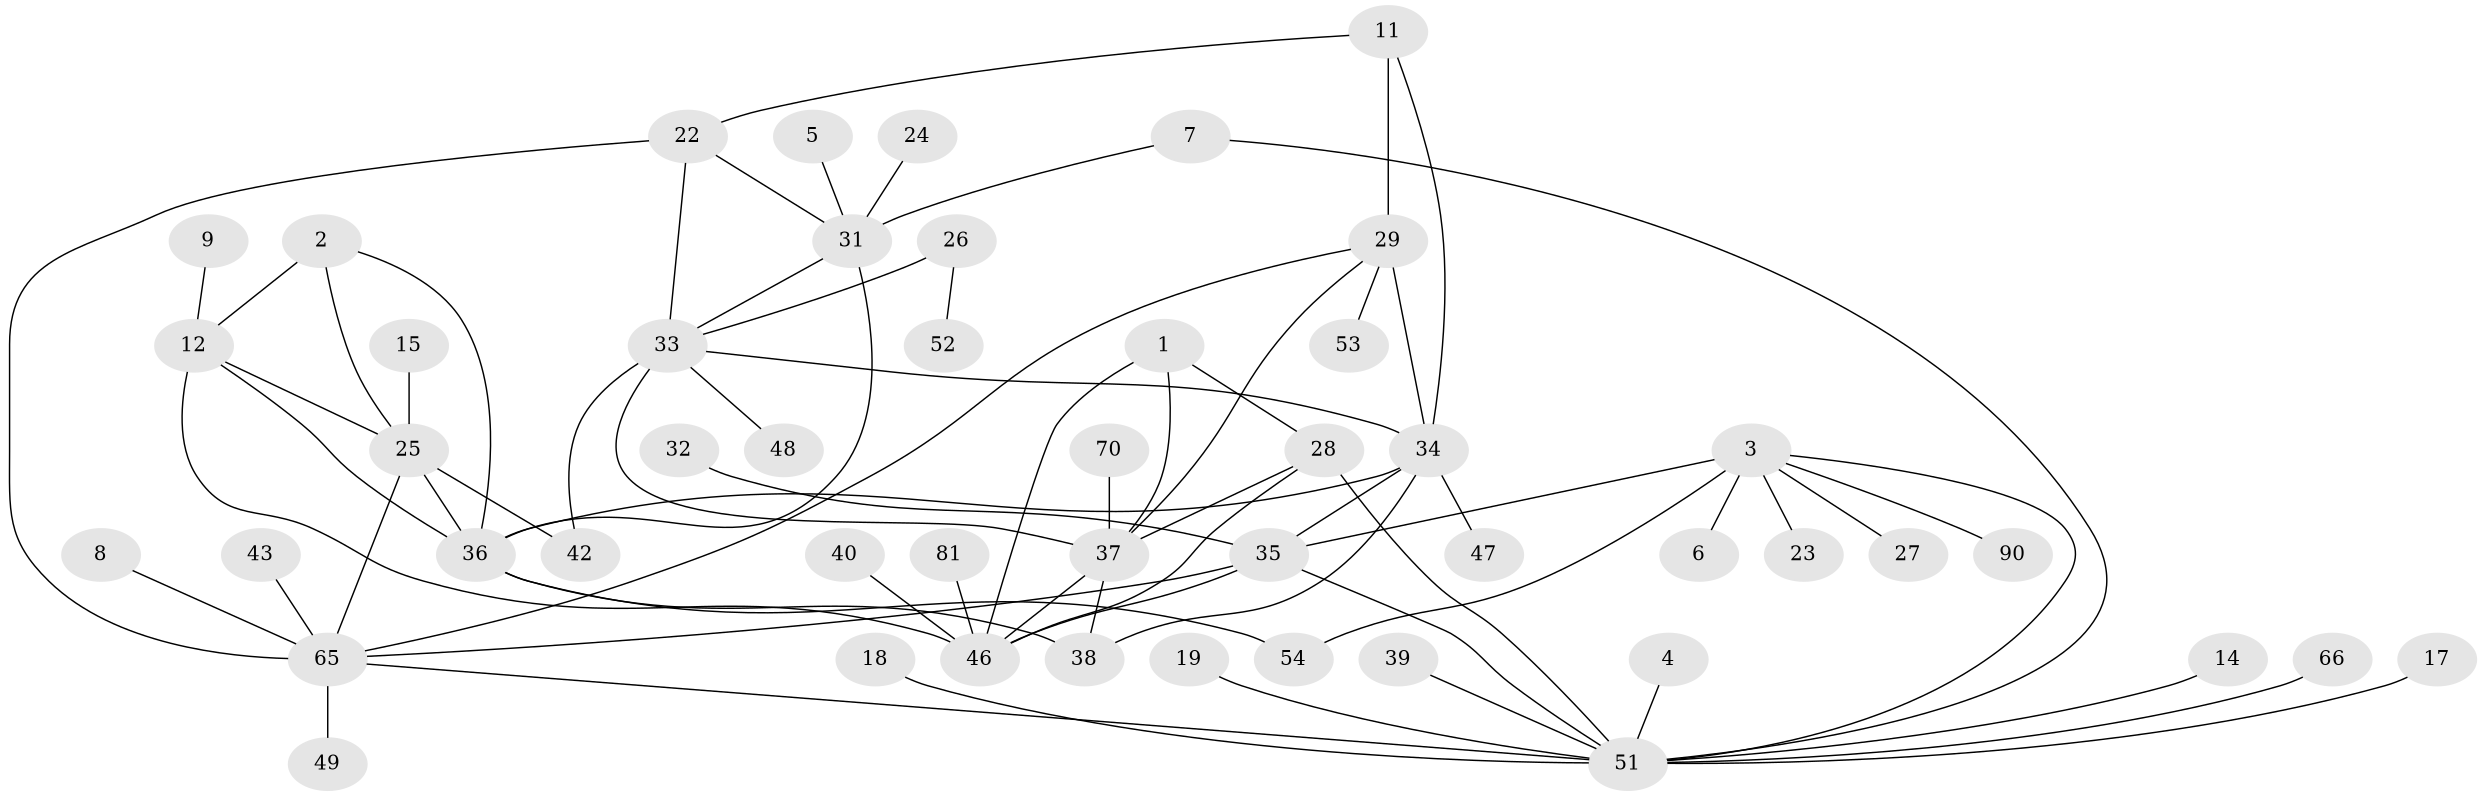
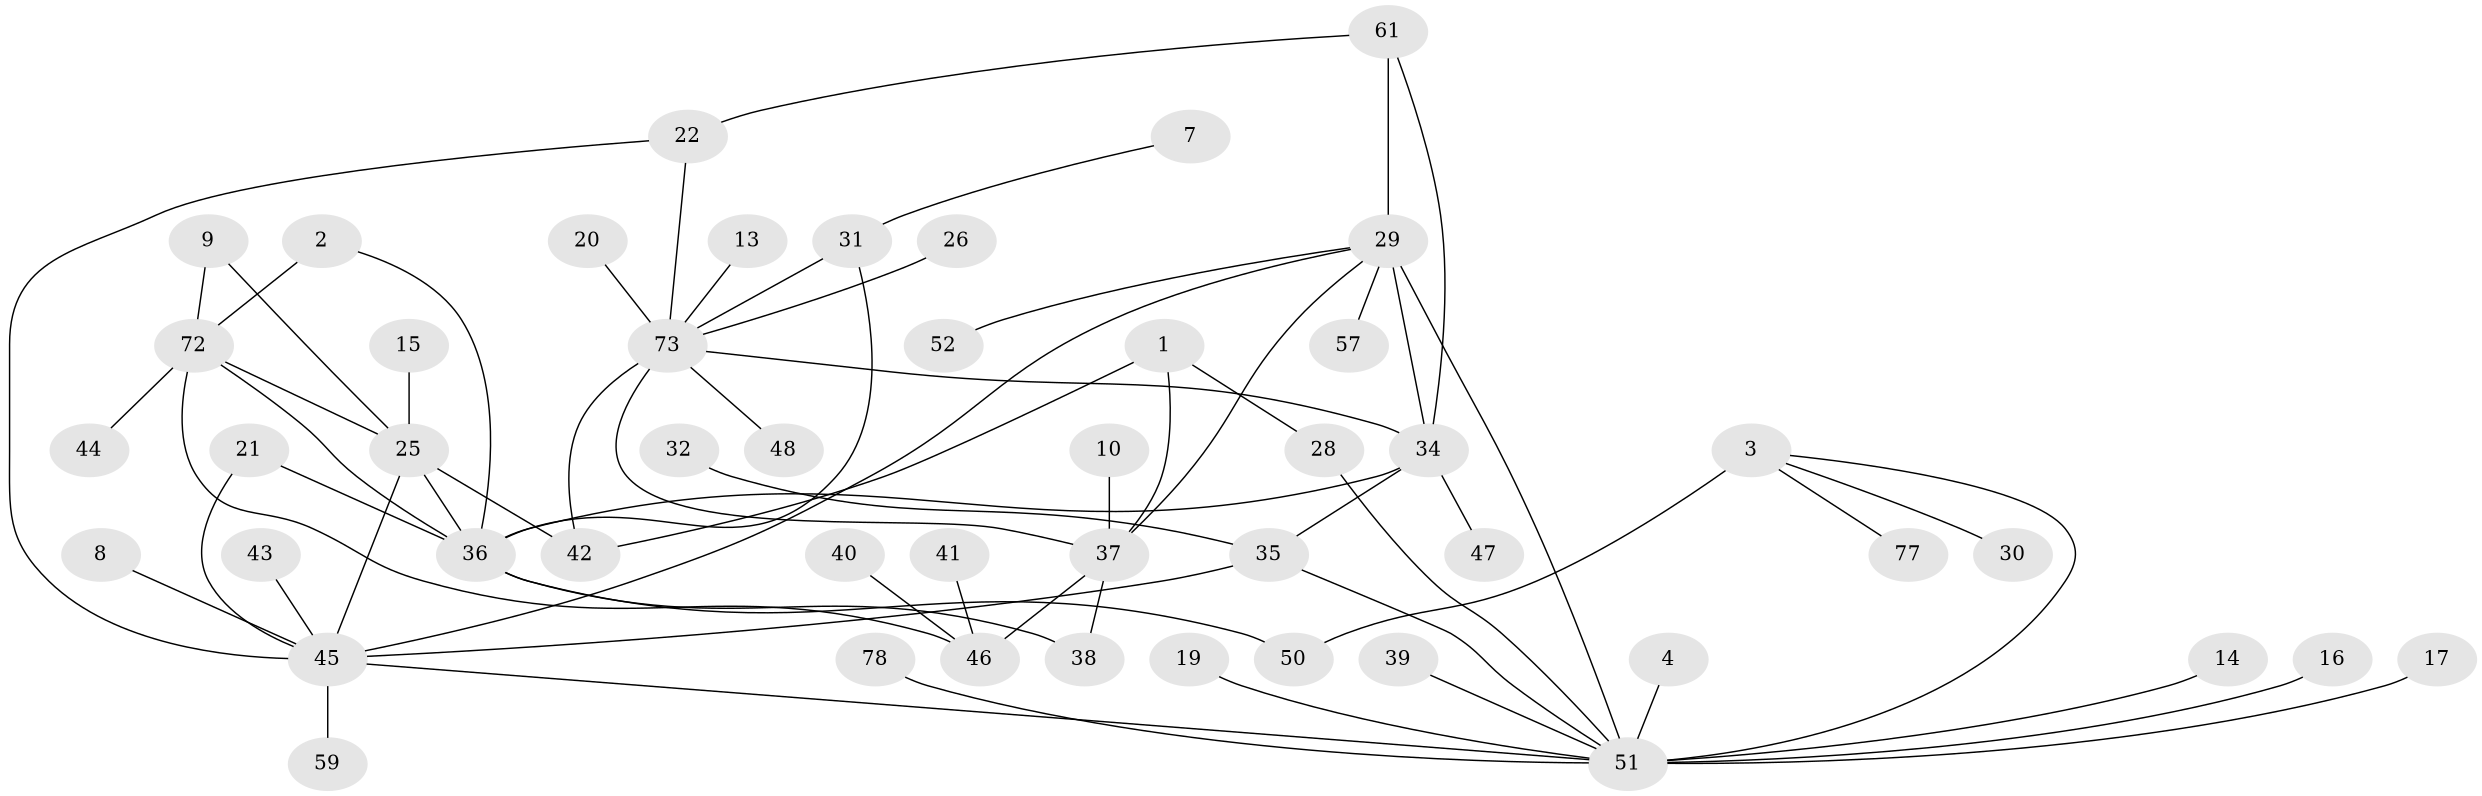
(1388, 32) -> (1388, 32)
(813, 137) -> none
(918, 137) -> none
(770, 189) -> none
none -> (588, 241)
none -> (748, 241)
(950, 293) -> (1161, 281)
(194, 346) -> (194, 346)
(668, 346) -> (668, 346)
(1349, 346) -> (1349, 346)
(348, 351) -> (308, 347)
(1945, 378) -> (1522, 497)
none -> (89, 450)
none -> (249, 450)
(1109, 450) -> (1109, 450)
(1035, 481) -> (896, 472)
(1236, 494) -> none
(1510, 503) -> none
(950, 555) -> (950, 555)
(1699, 555) -> none
(1804, 555) -> none
(1908, 555) -> (1908, 555)
(2013, 555) -> (2013, 555)
(1180, 567) -> none
(1289, 599) -> none
(1147, 600) -> none
(328, 660) -> (328, 660)
(875, 660) -> (875, 660)
(1294, 660) -> (1294, 660)
(2333, 660) -> (2333, 660)
(328, 764) -> (328, 764)
